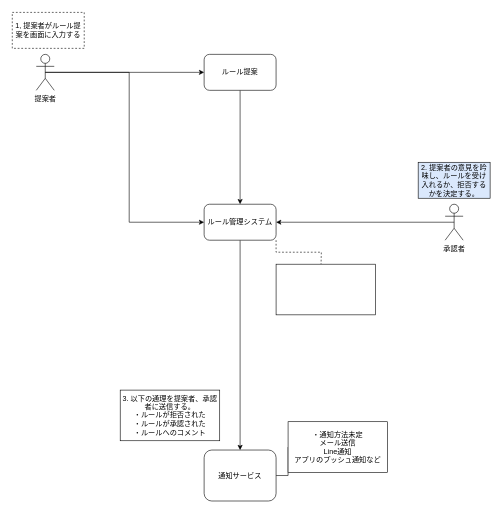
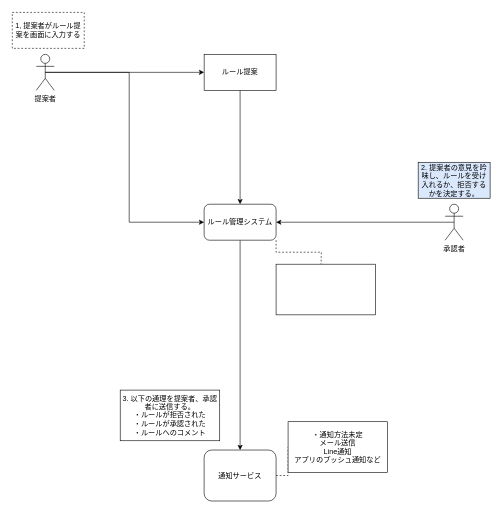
(240, 72) -> (240, 72)
(284, 476) -> (284, 476)
